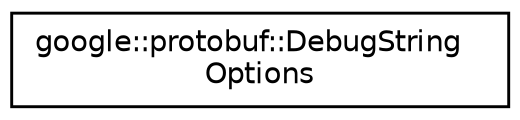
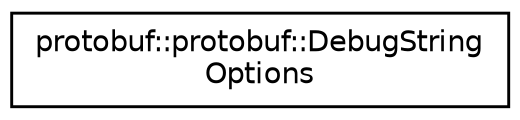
(260, 60) -> (260, 60)
